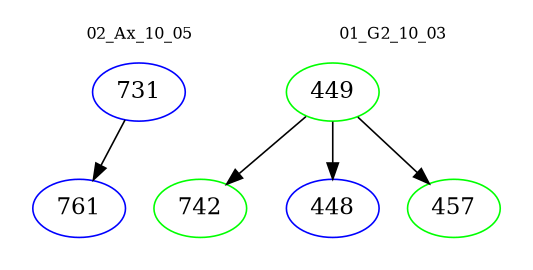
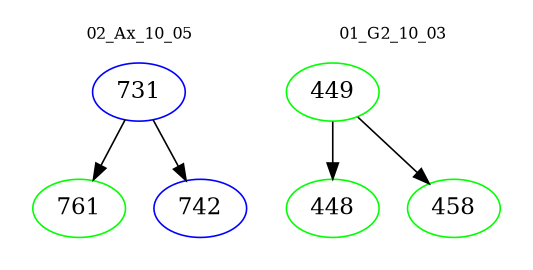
(284, 135) -> (166, 143)
(79, 208) -> (79, 208)
(200, 208) -> (200, 208)
(333, 208) -> (333, 208)
(454, 208) -> (454, 208)
